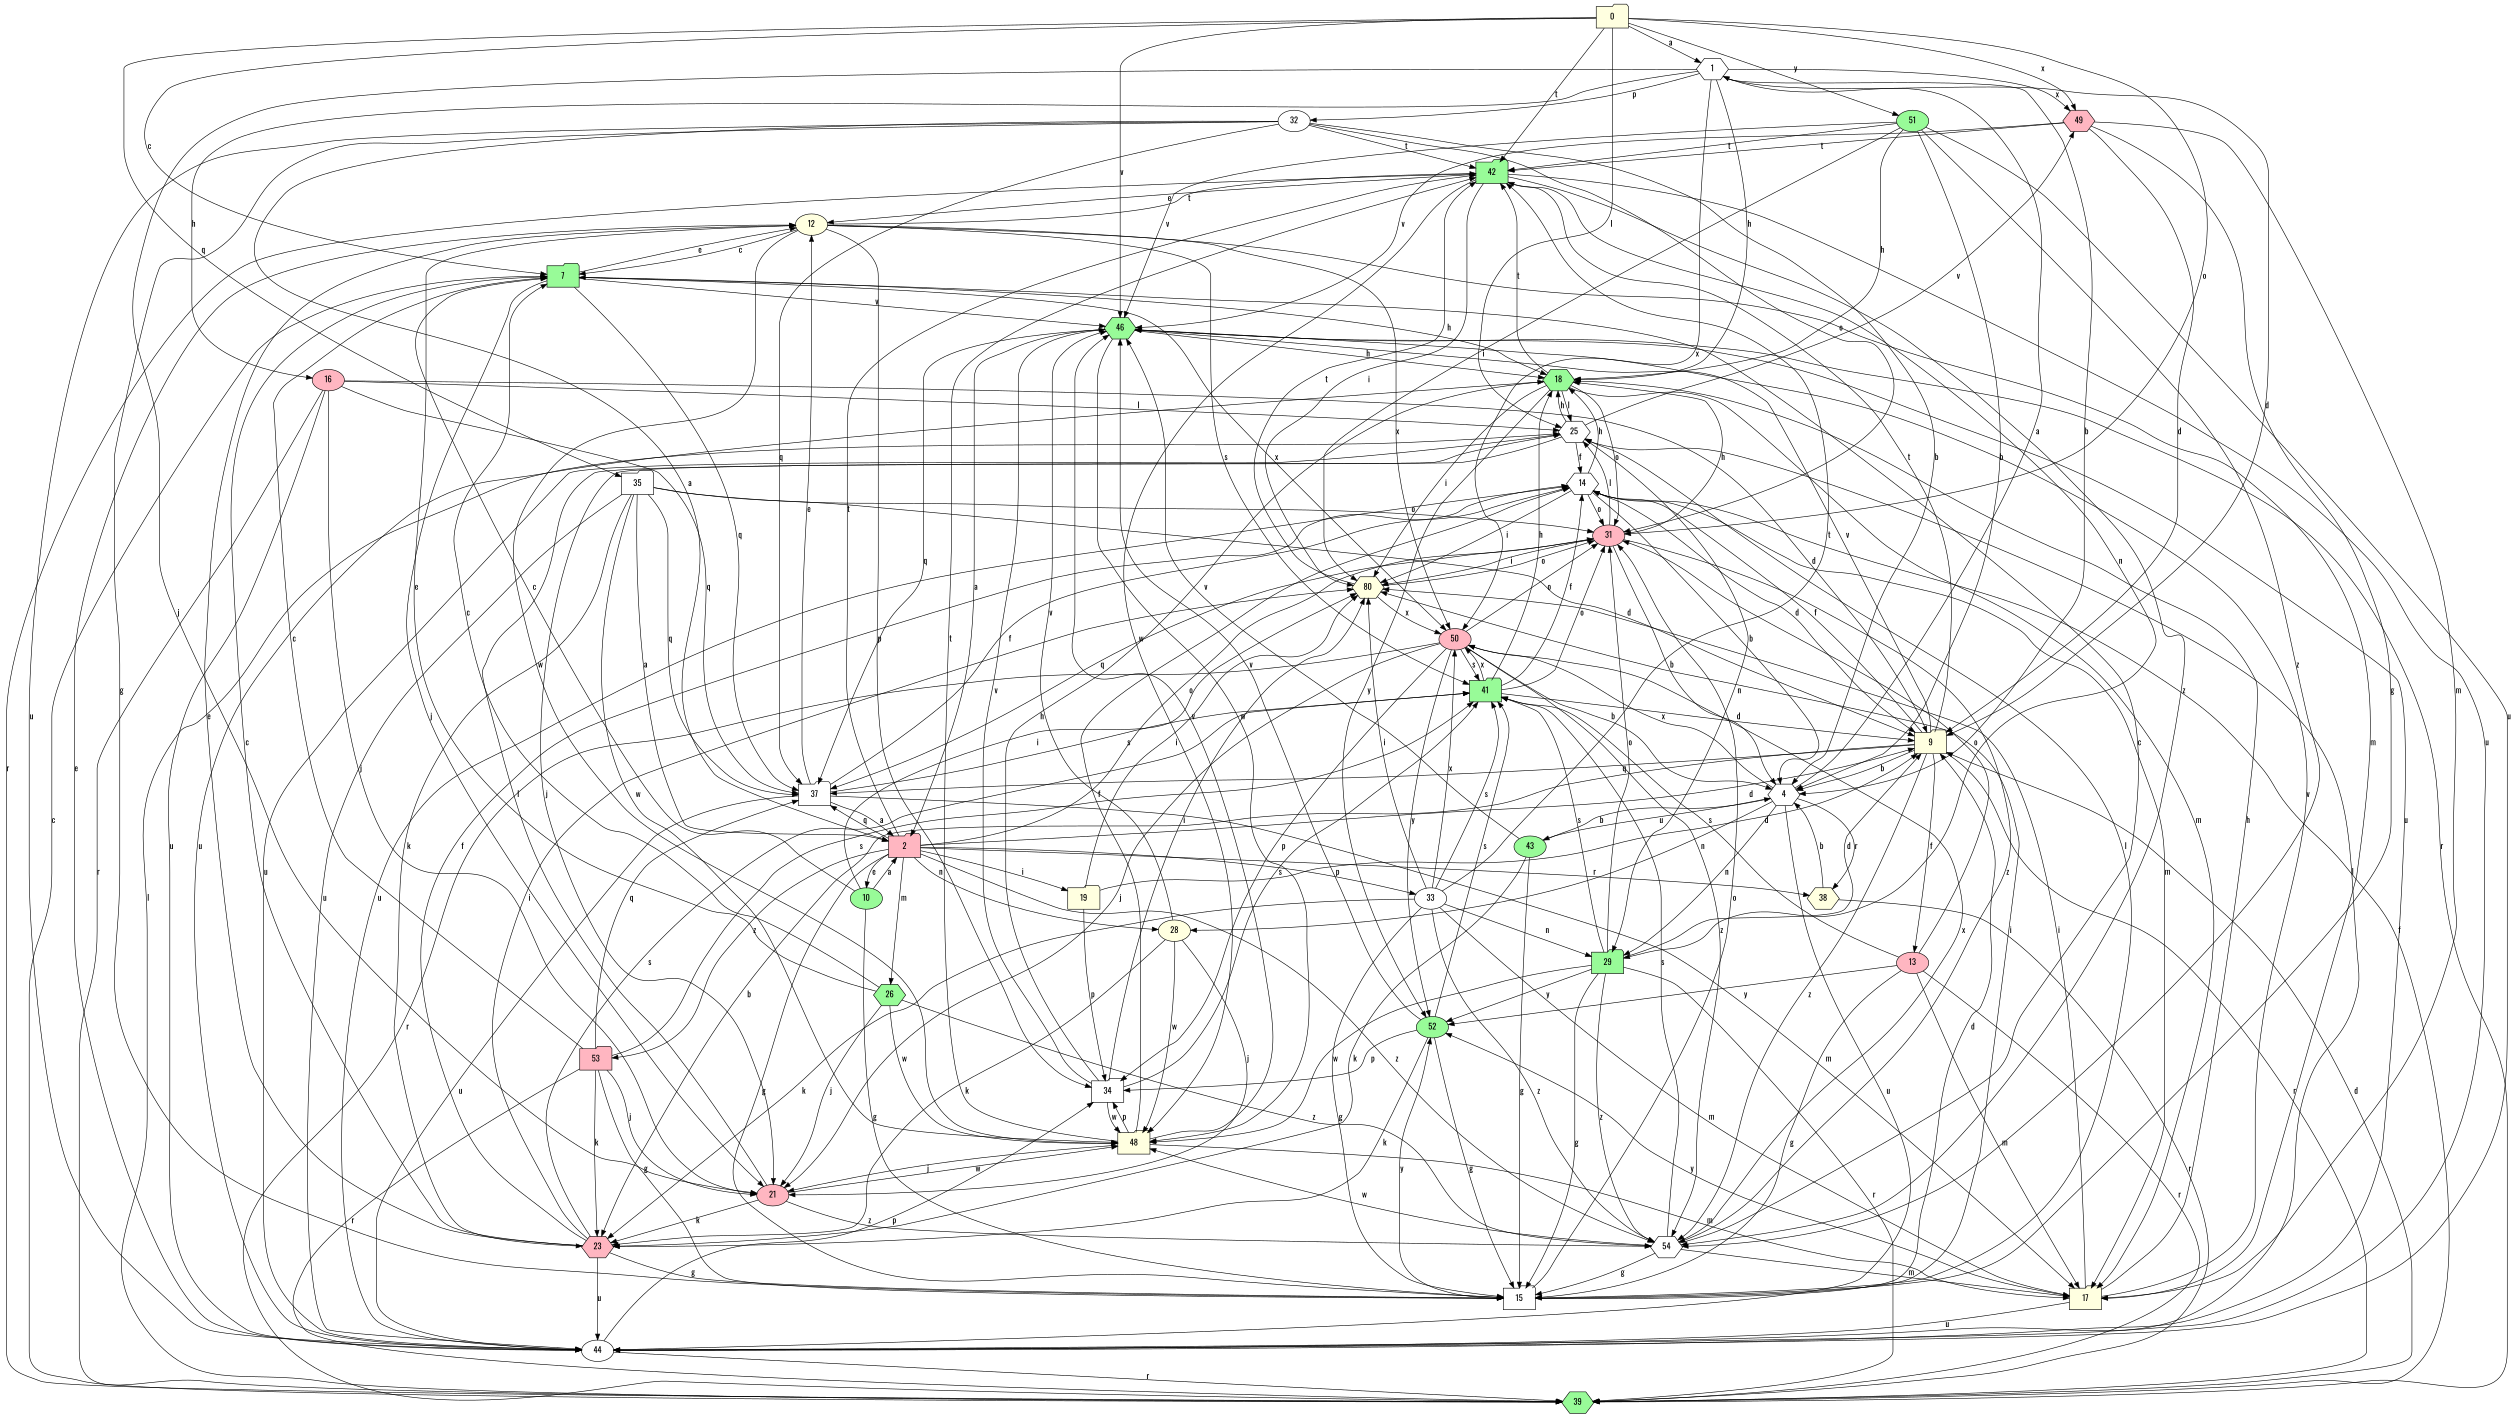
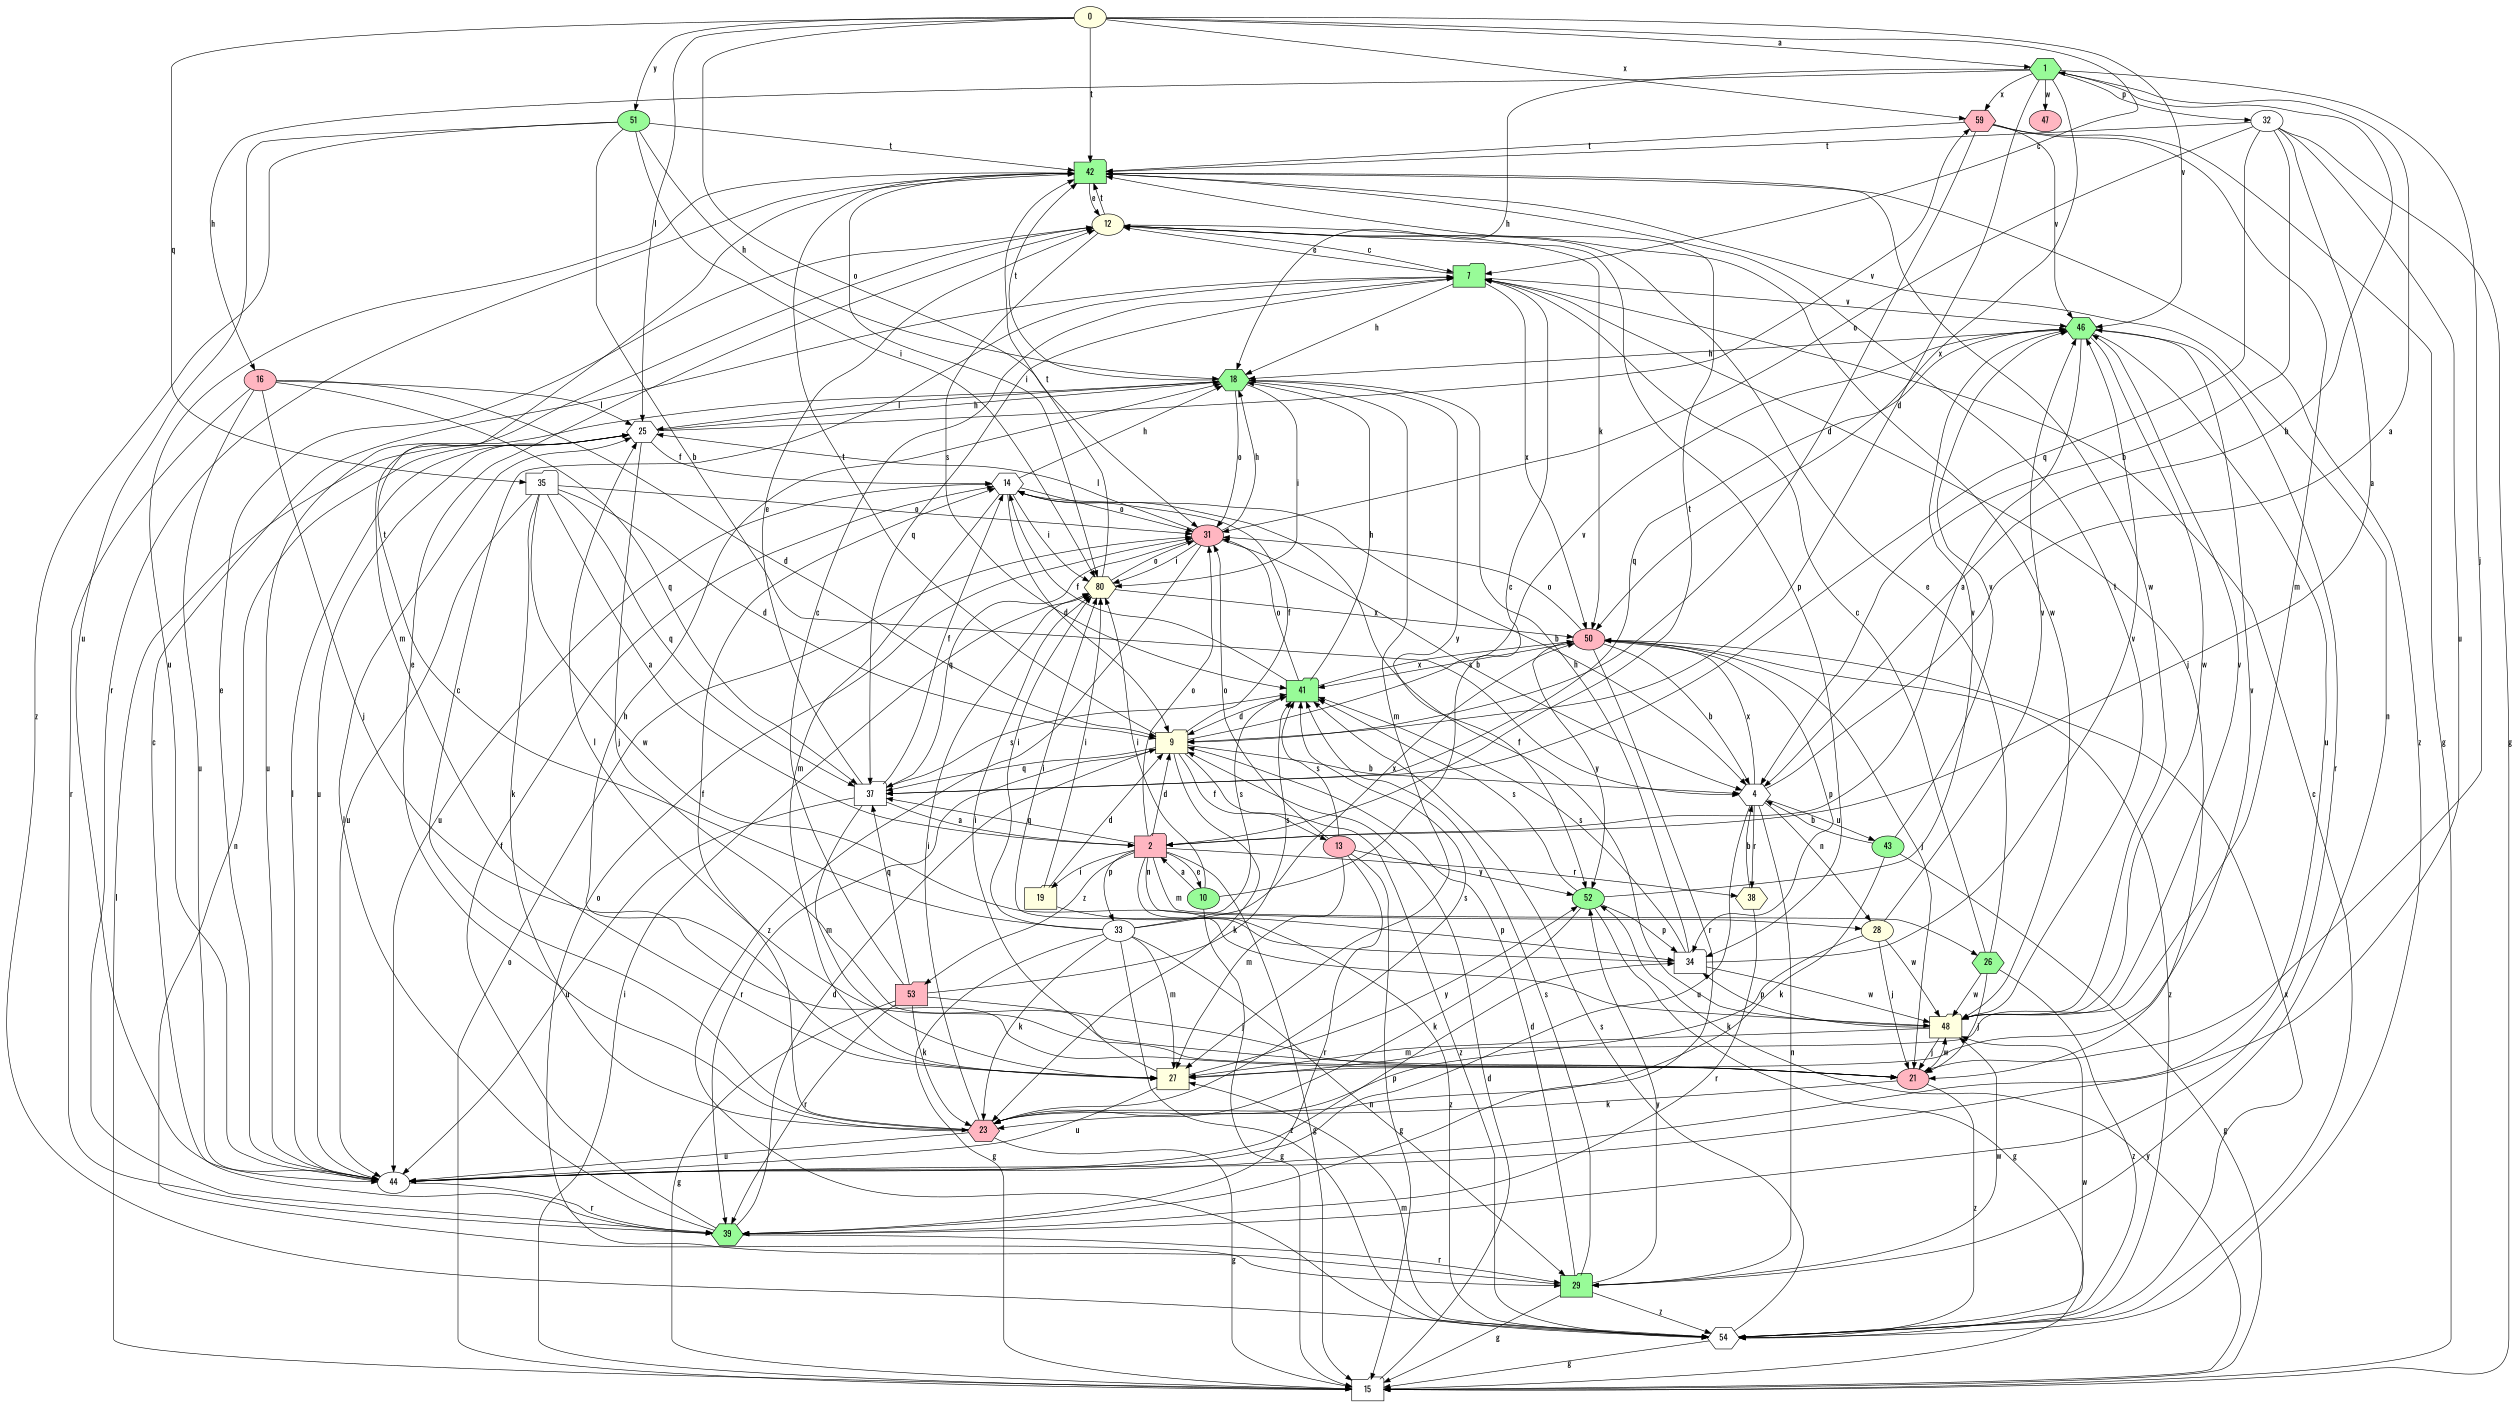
(1612, 17) -> (1090, 17)
(1712, 69) -> (2045, 69)
none -> (2045, 121)
(2079, 121) -> (1980, 121)
(1491, 145) -> none
(1398, 432) -> (1601, 432)
(618, 692) -> (536, 689)
(749, 995) -> (1235, 931)
(1893, 1251) -> (1150, 1243)
(2085, 1299) -> (1173, 1079)
